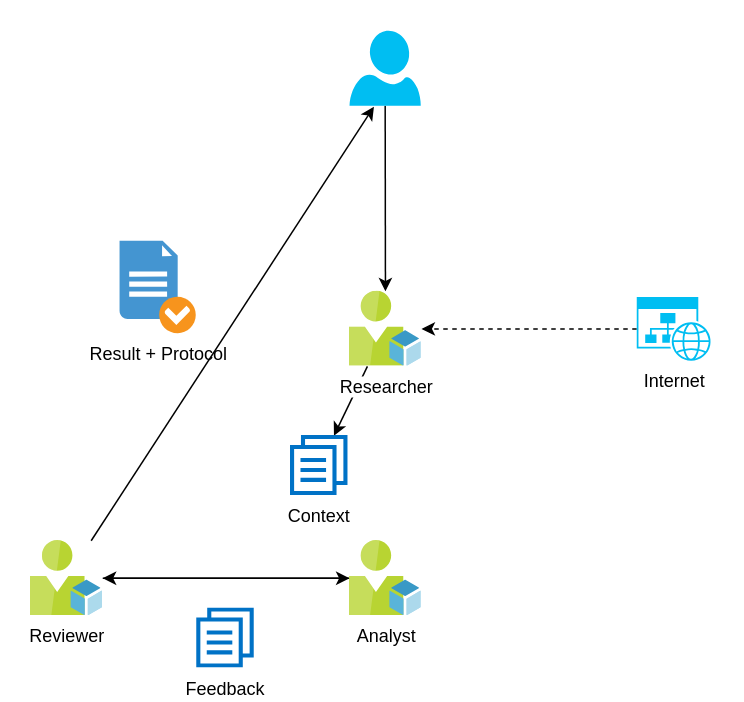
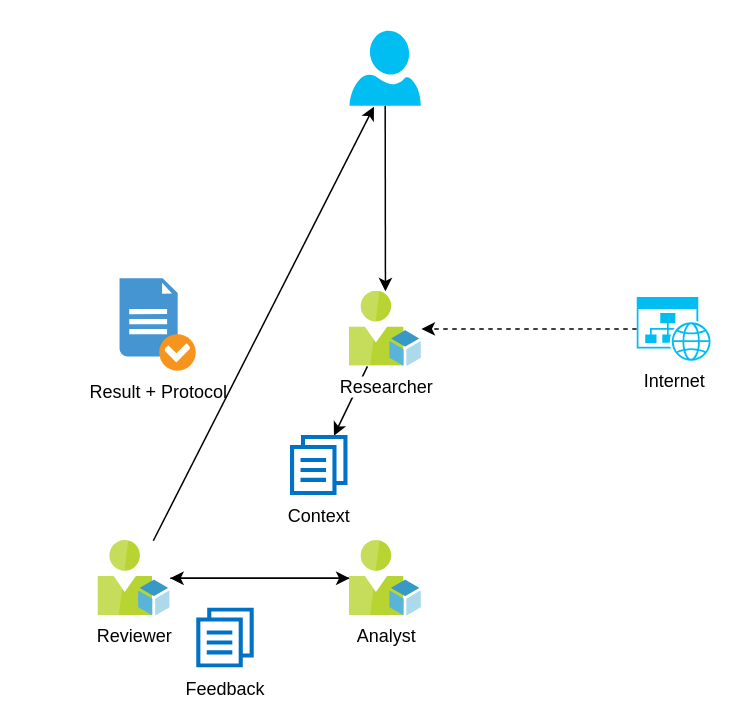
(158, 287) -> (158, 324)
(67, 578) -> (134, 578)
